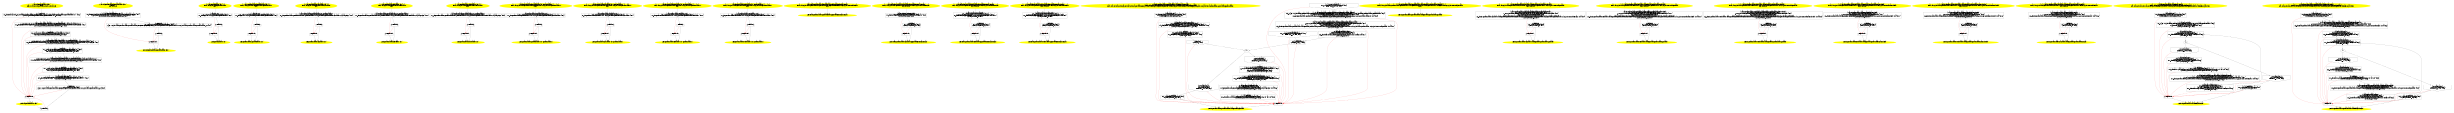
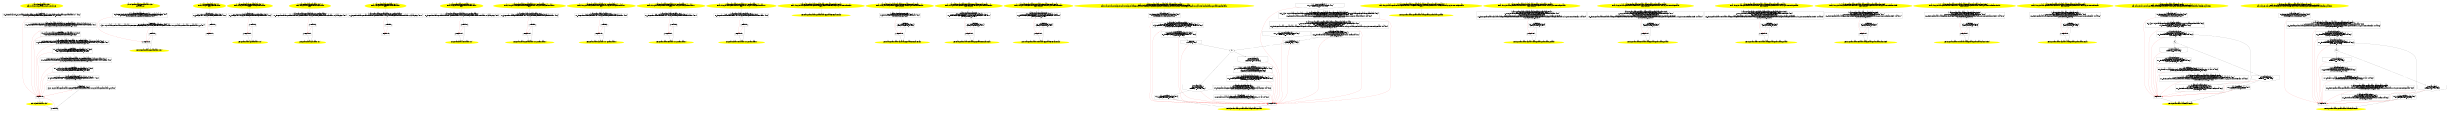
(219, 42) -> none
(392, 42) -> none
